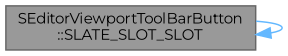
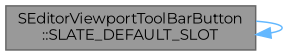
(131, 28) -> (131, 28)
